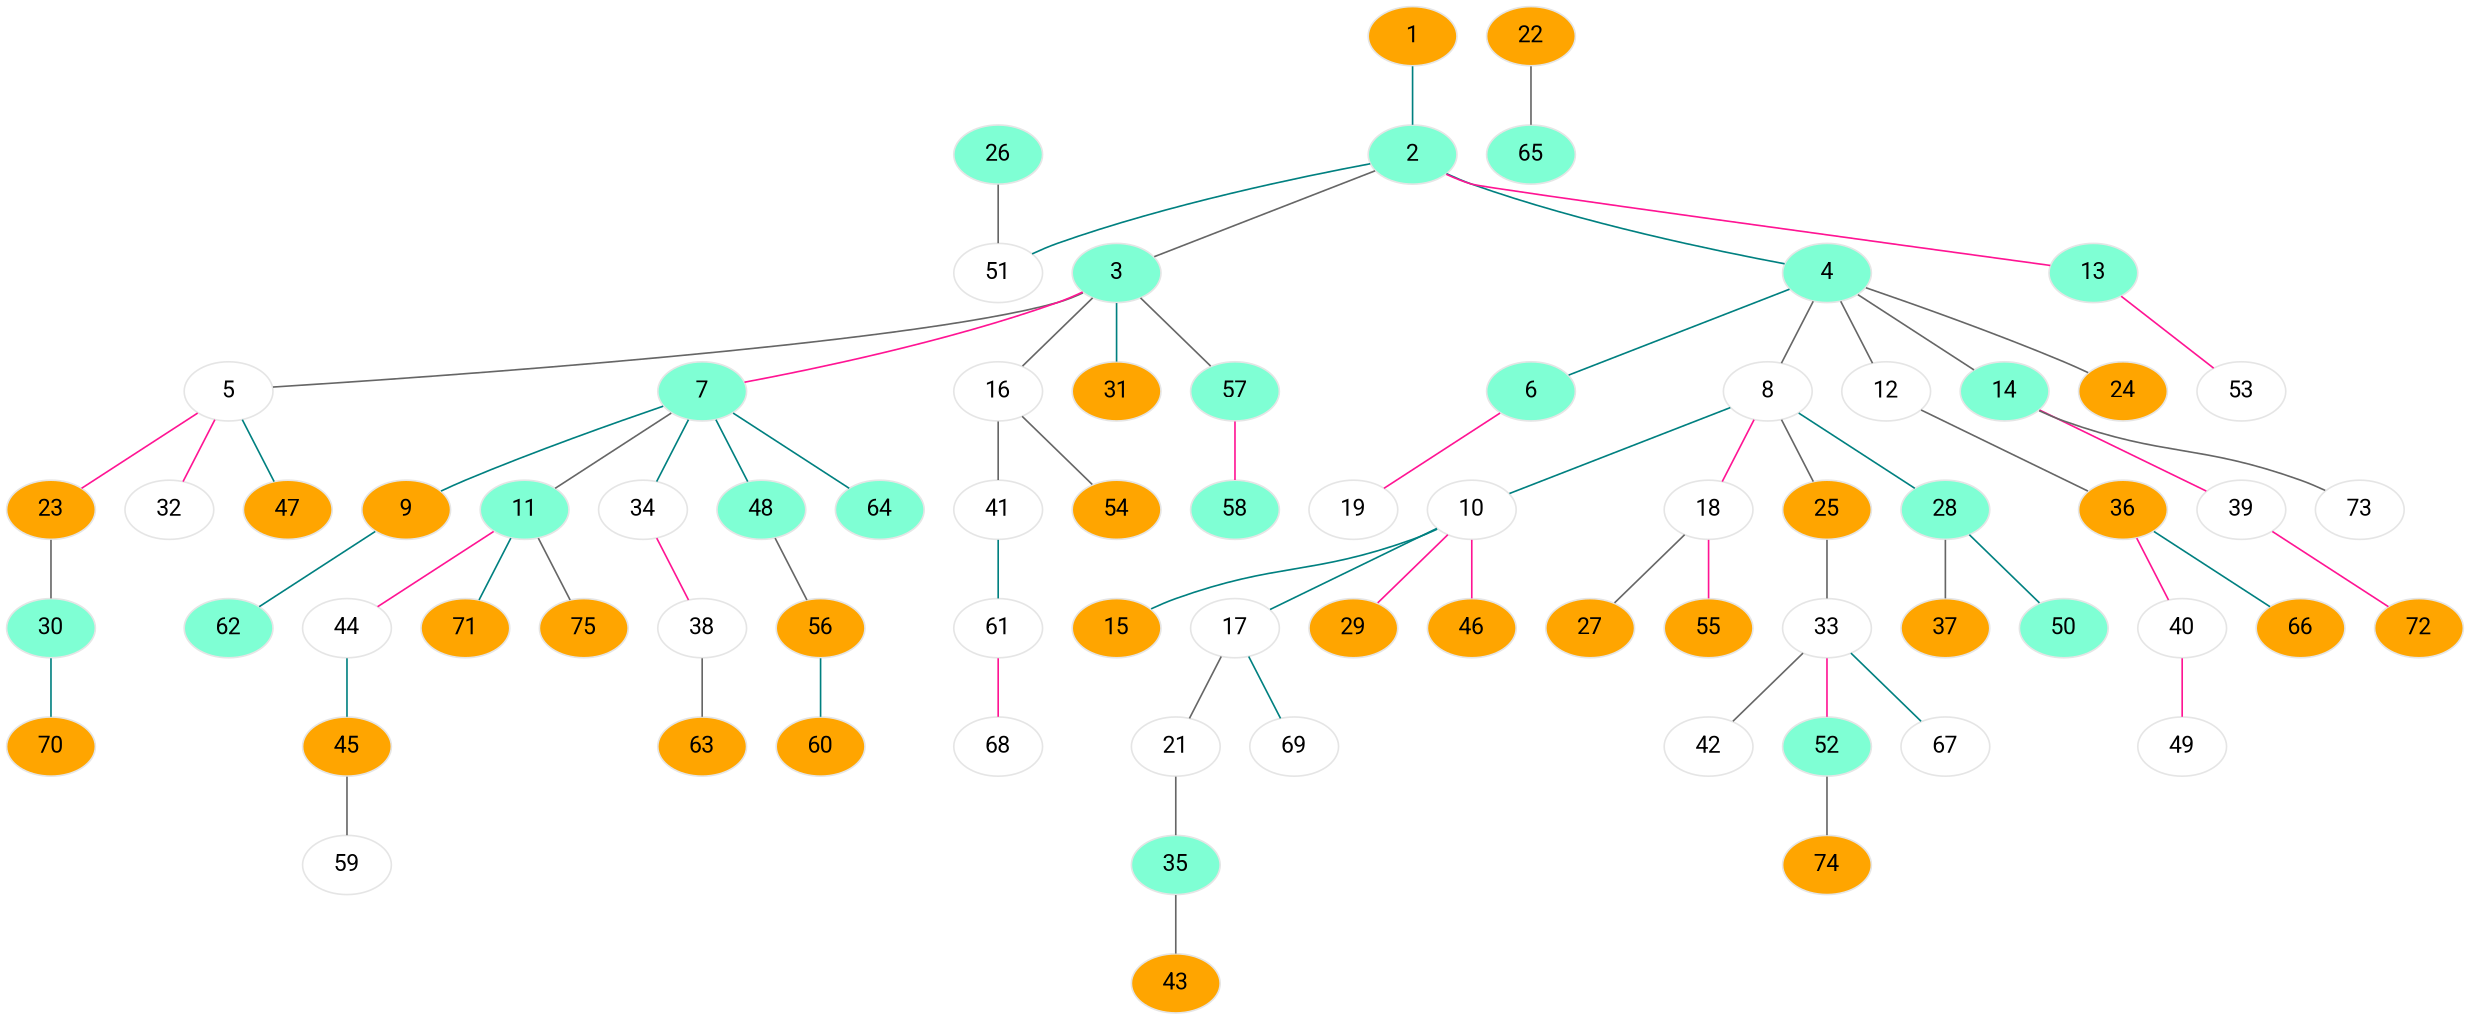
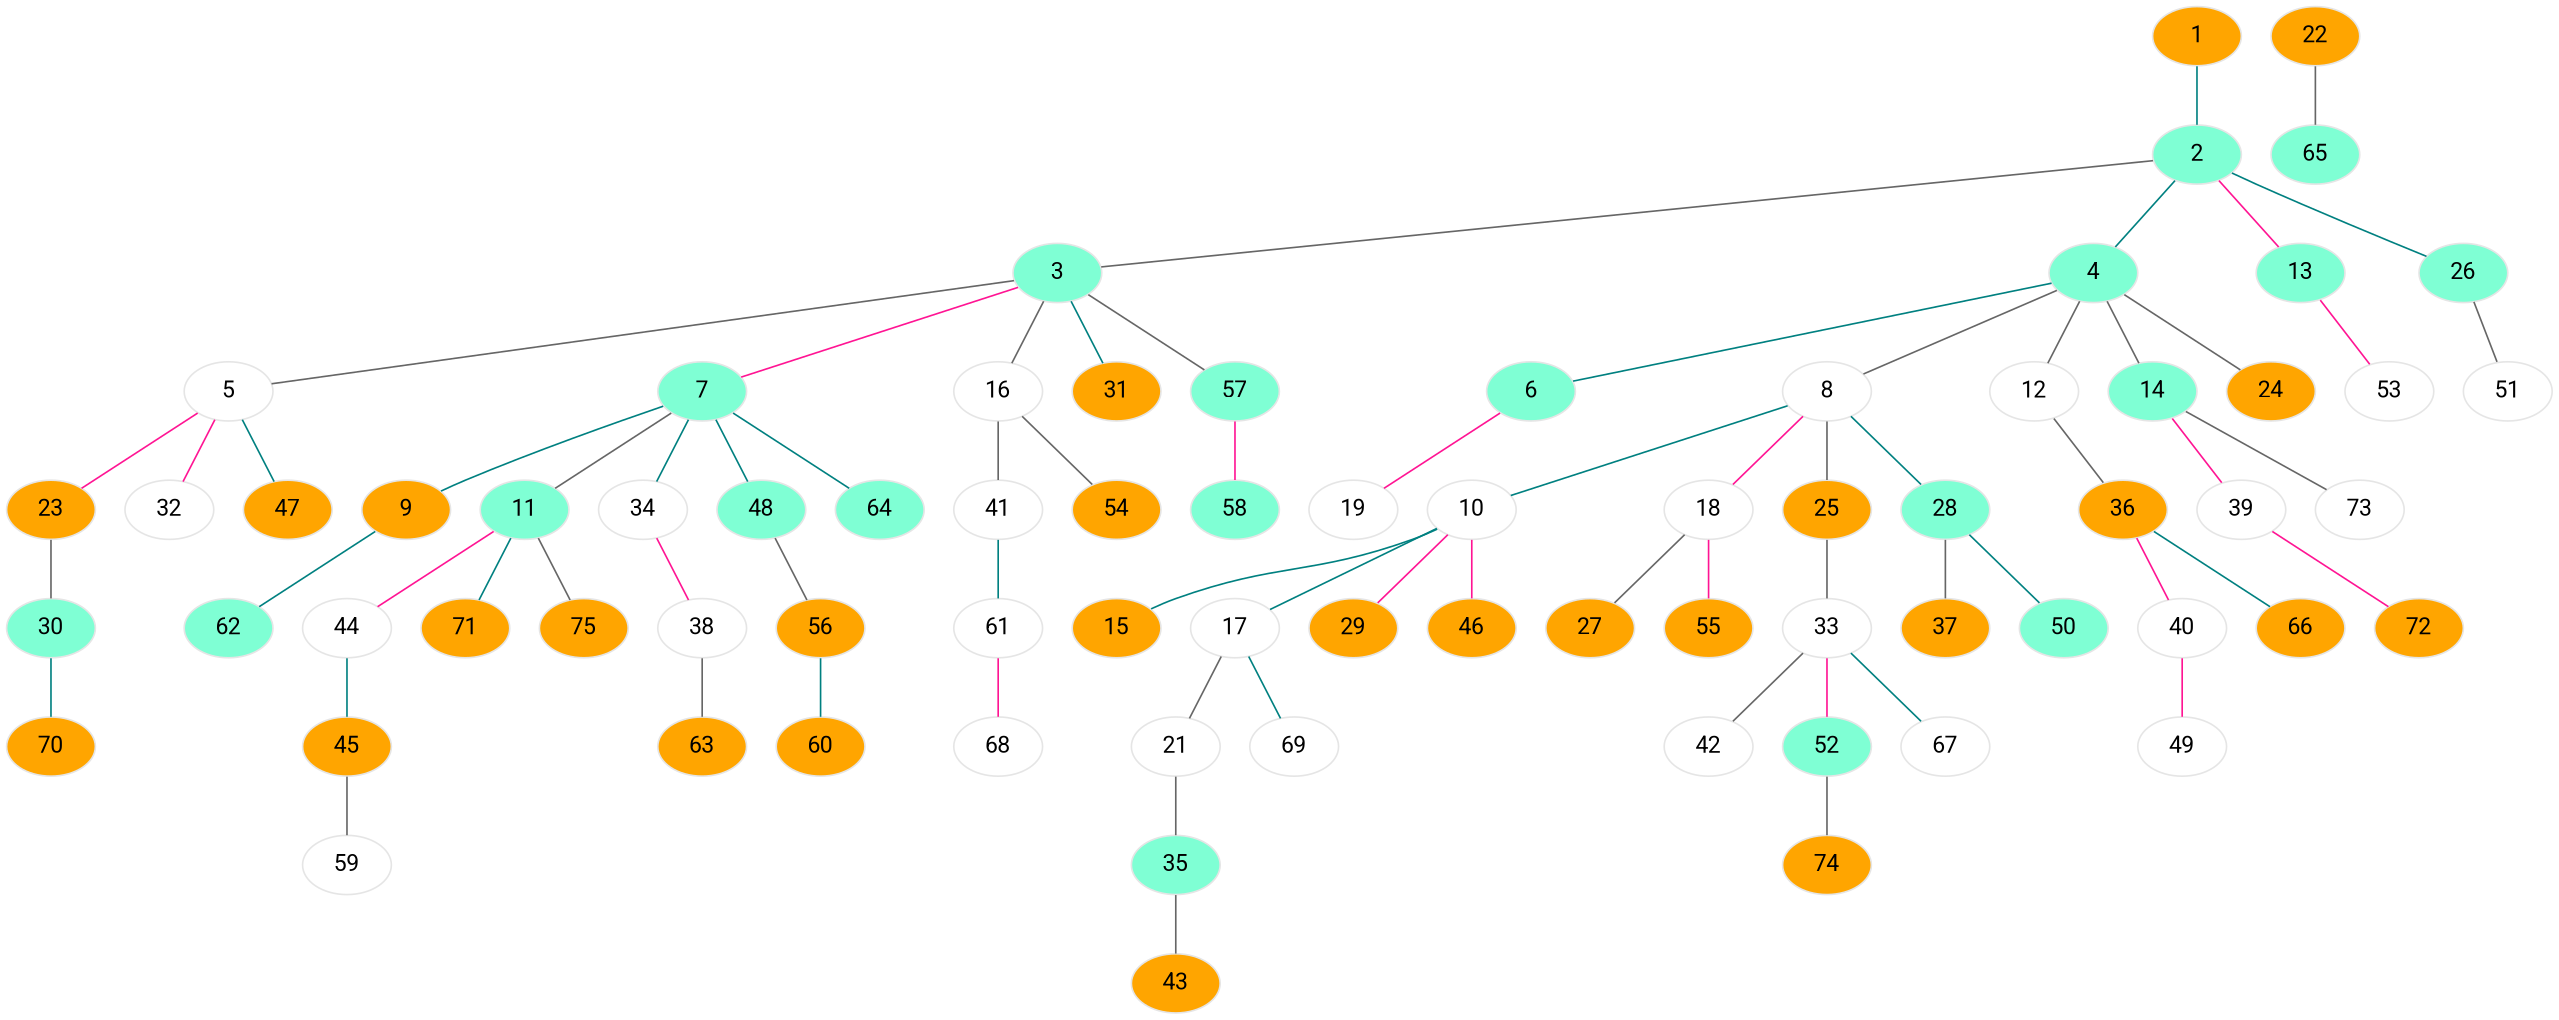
(1199, 201) -> (2329, 216)
